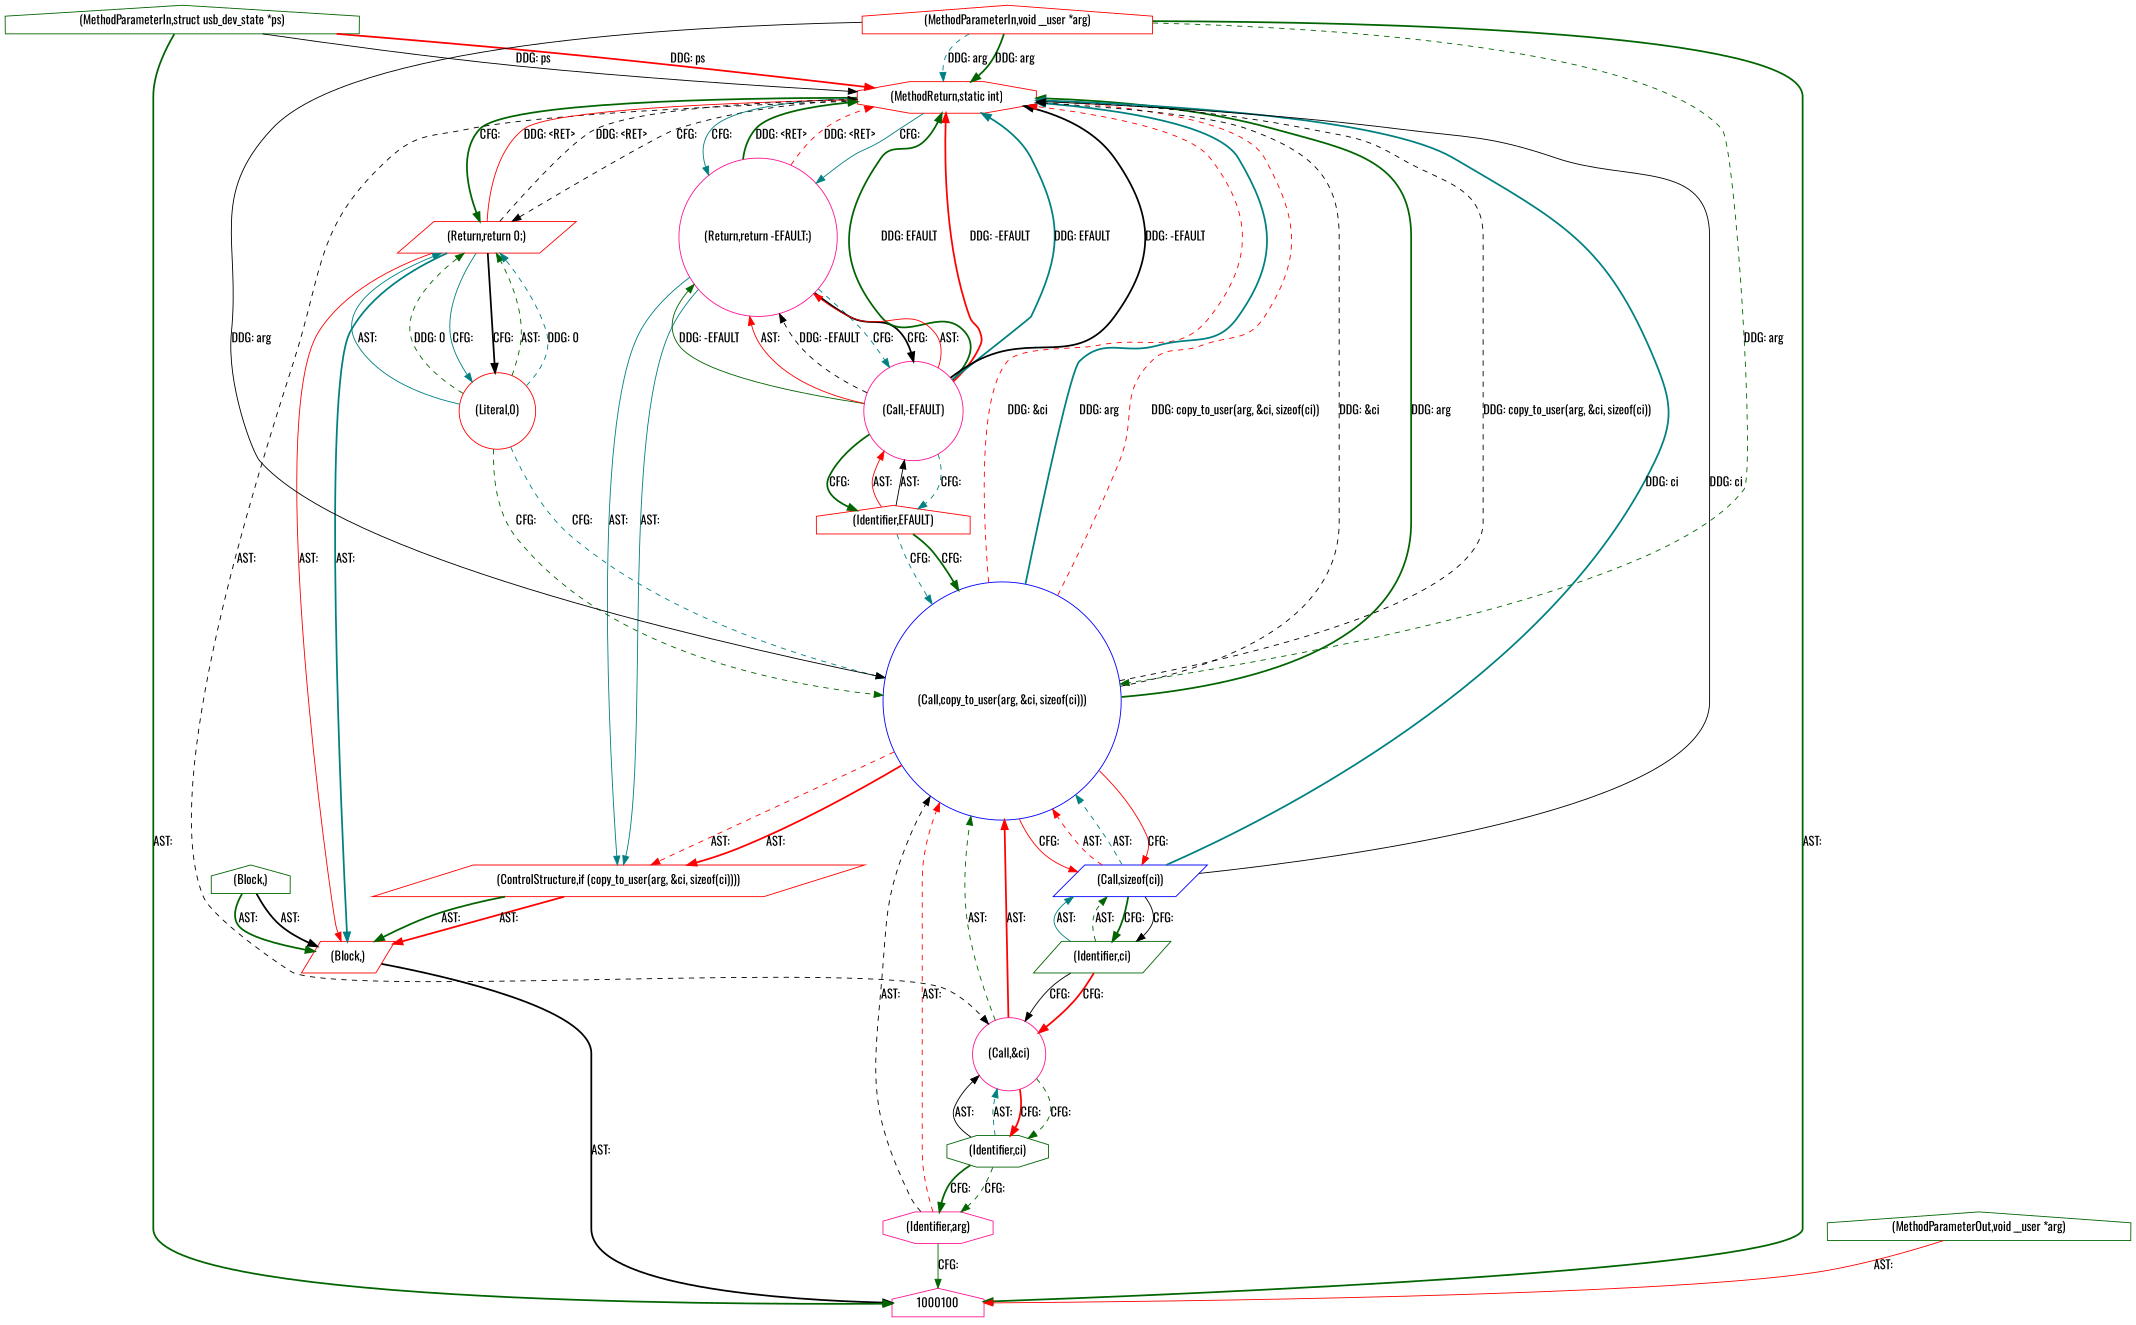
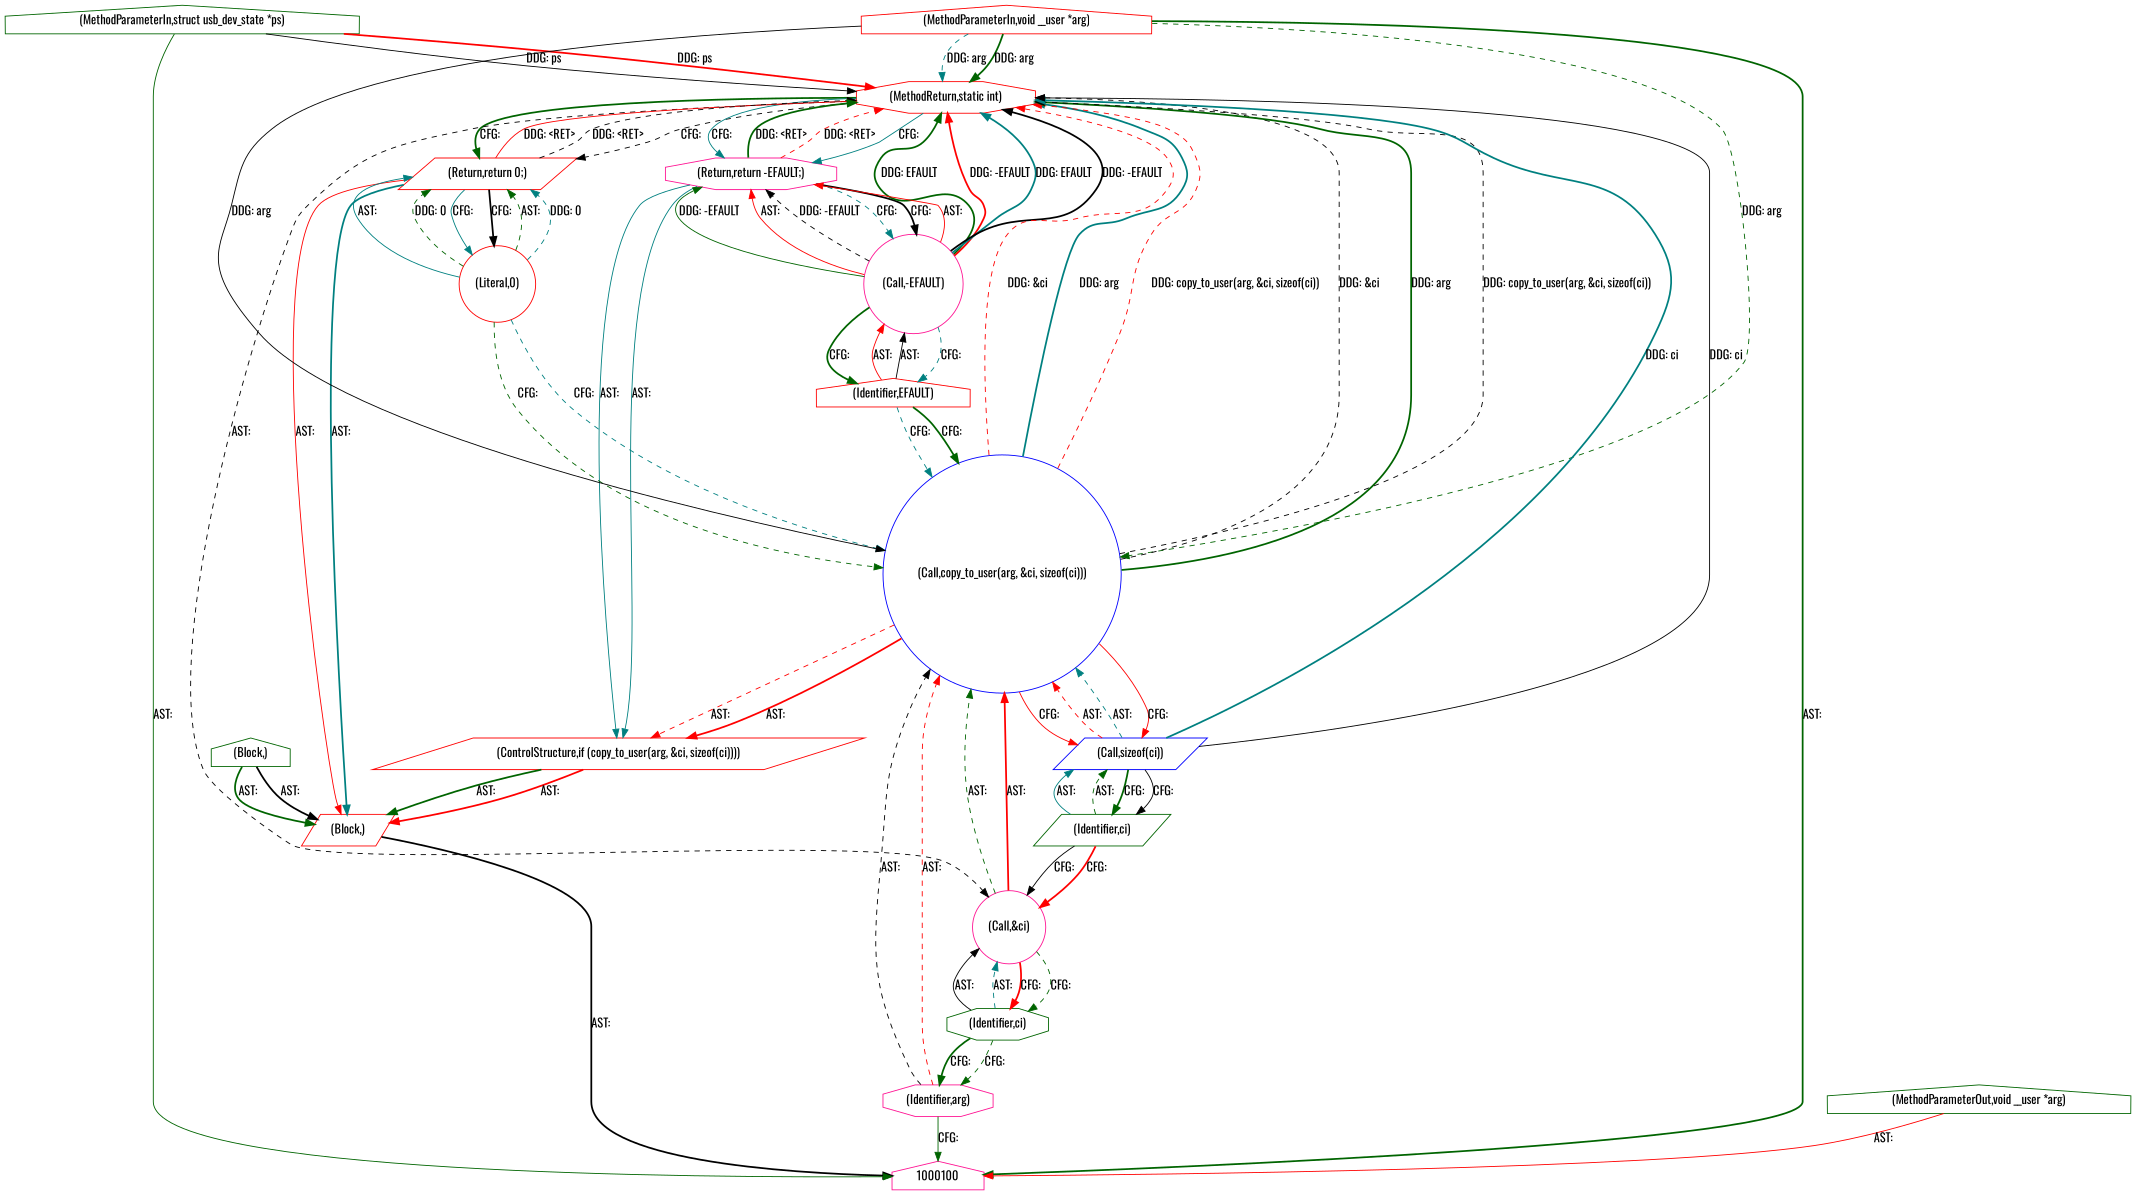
(758, 237) -> (751, 174)
(153, 1001) -> (153, 938)
